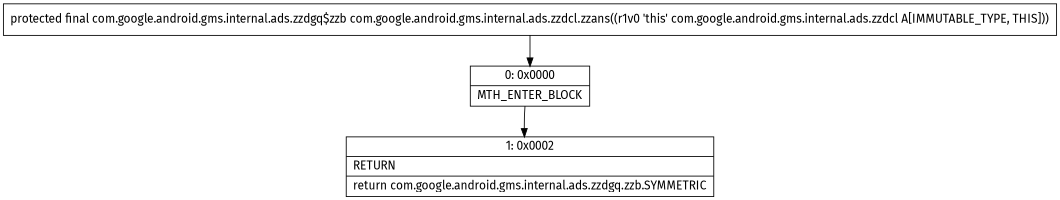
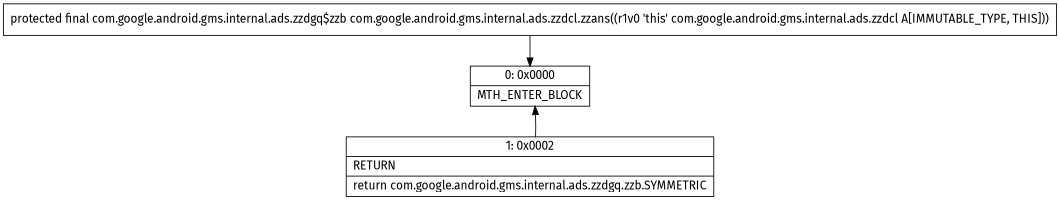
(524, 117) -> (536, 126)
